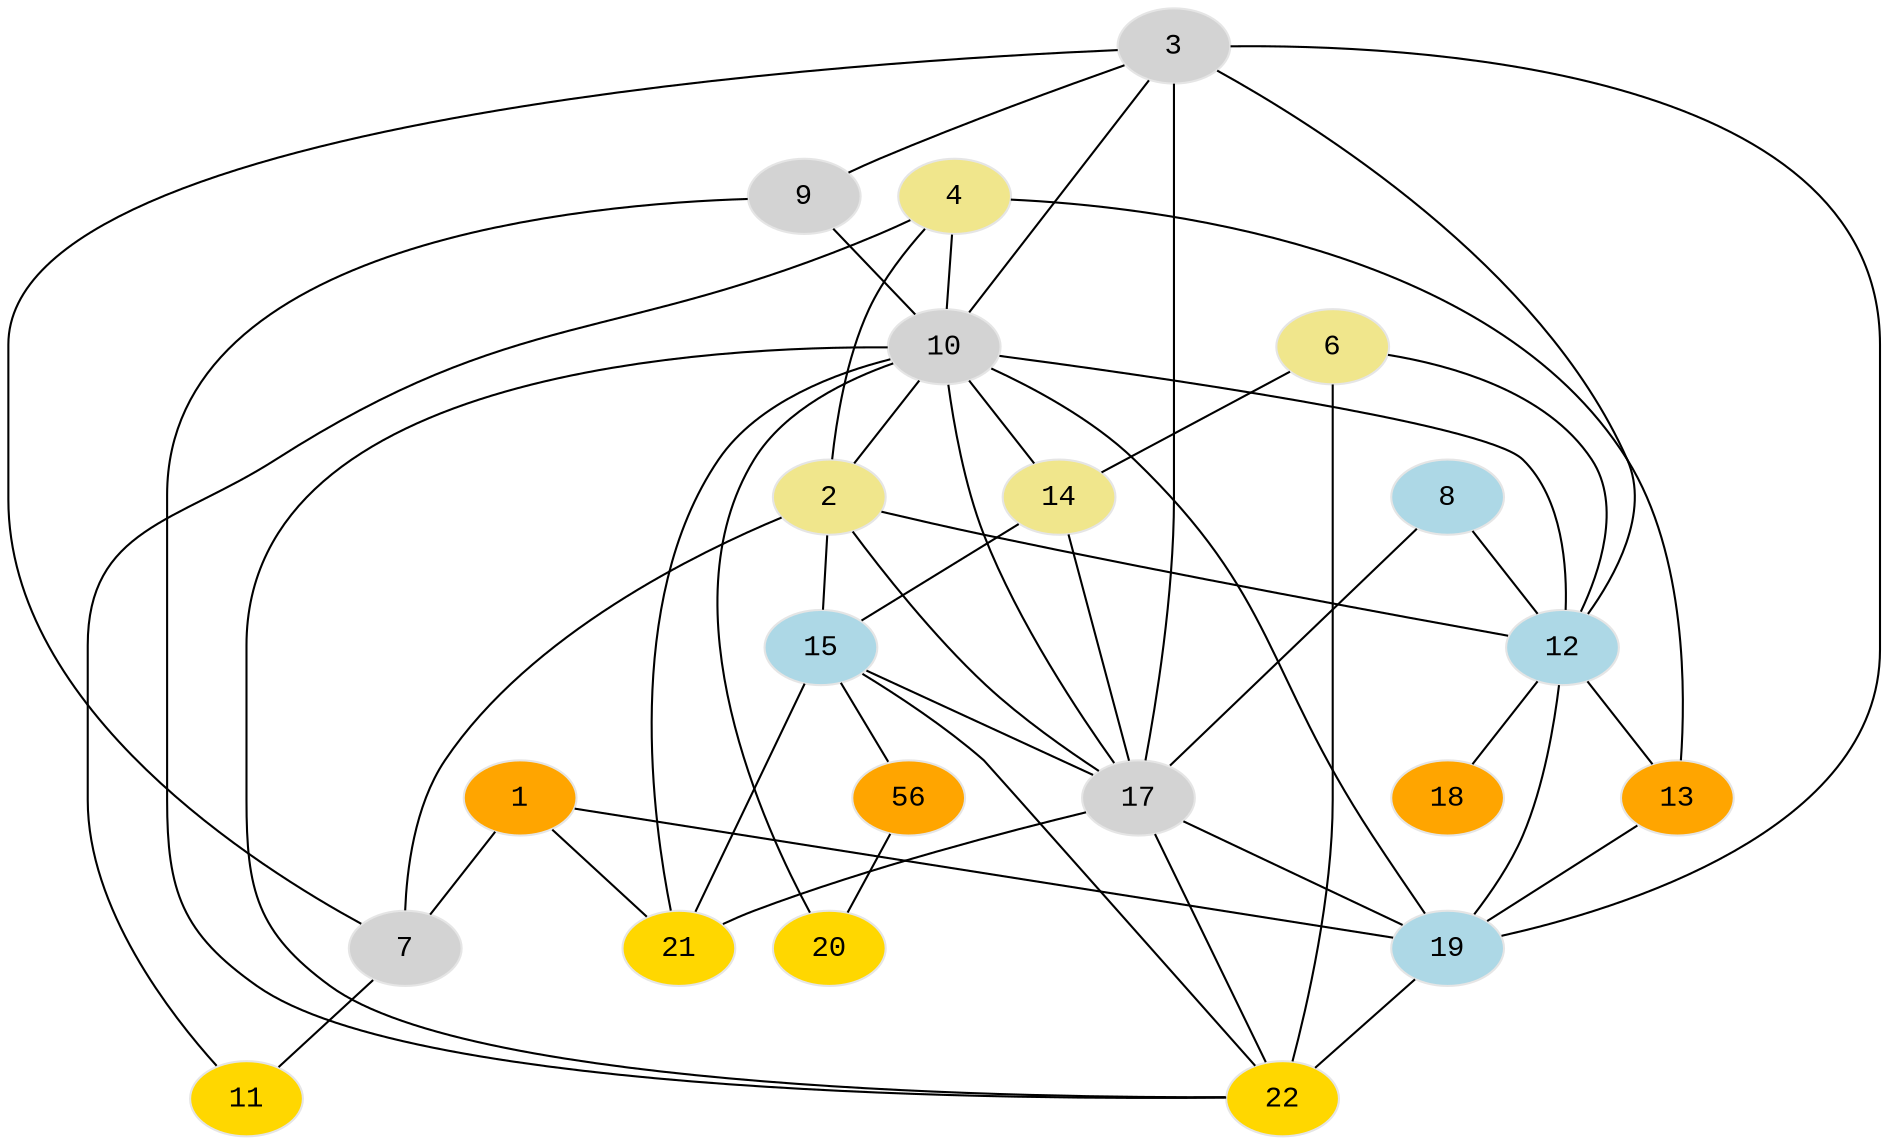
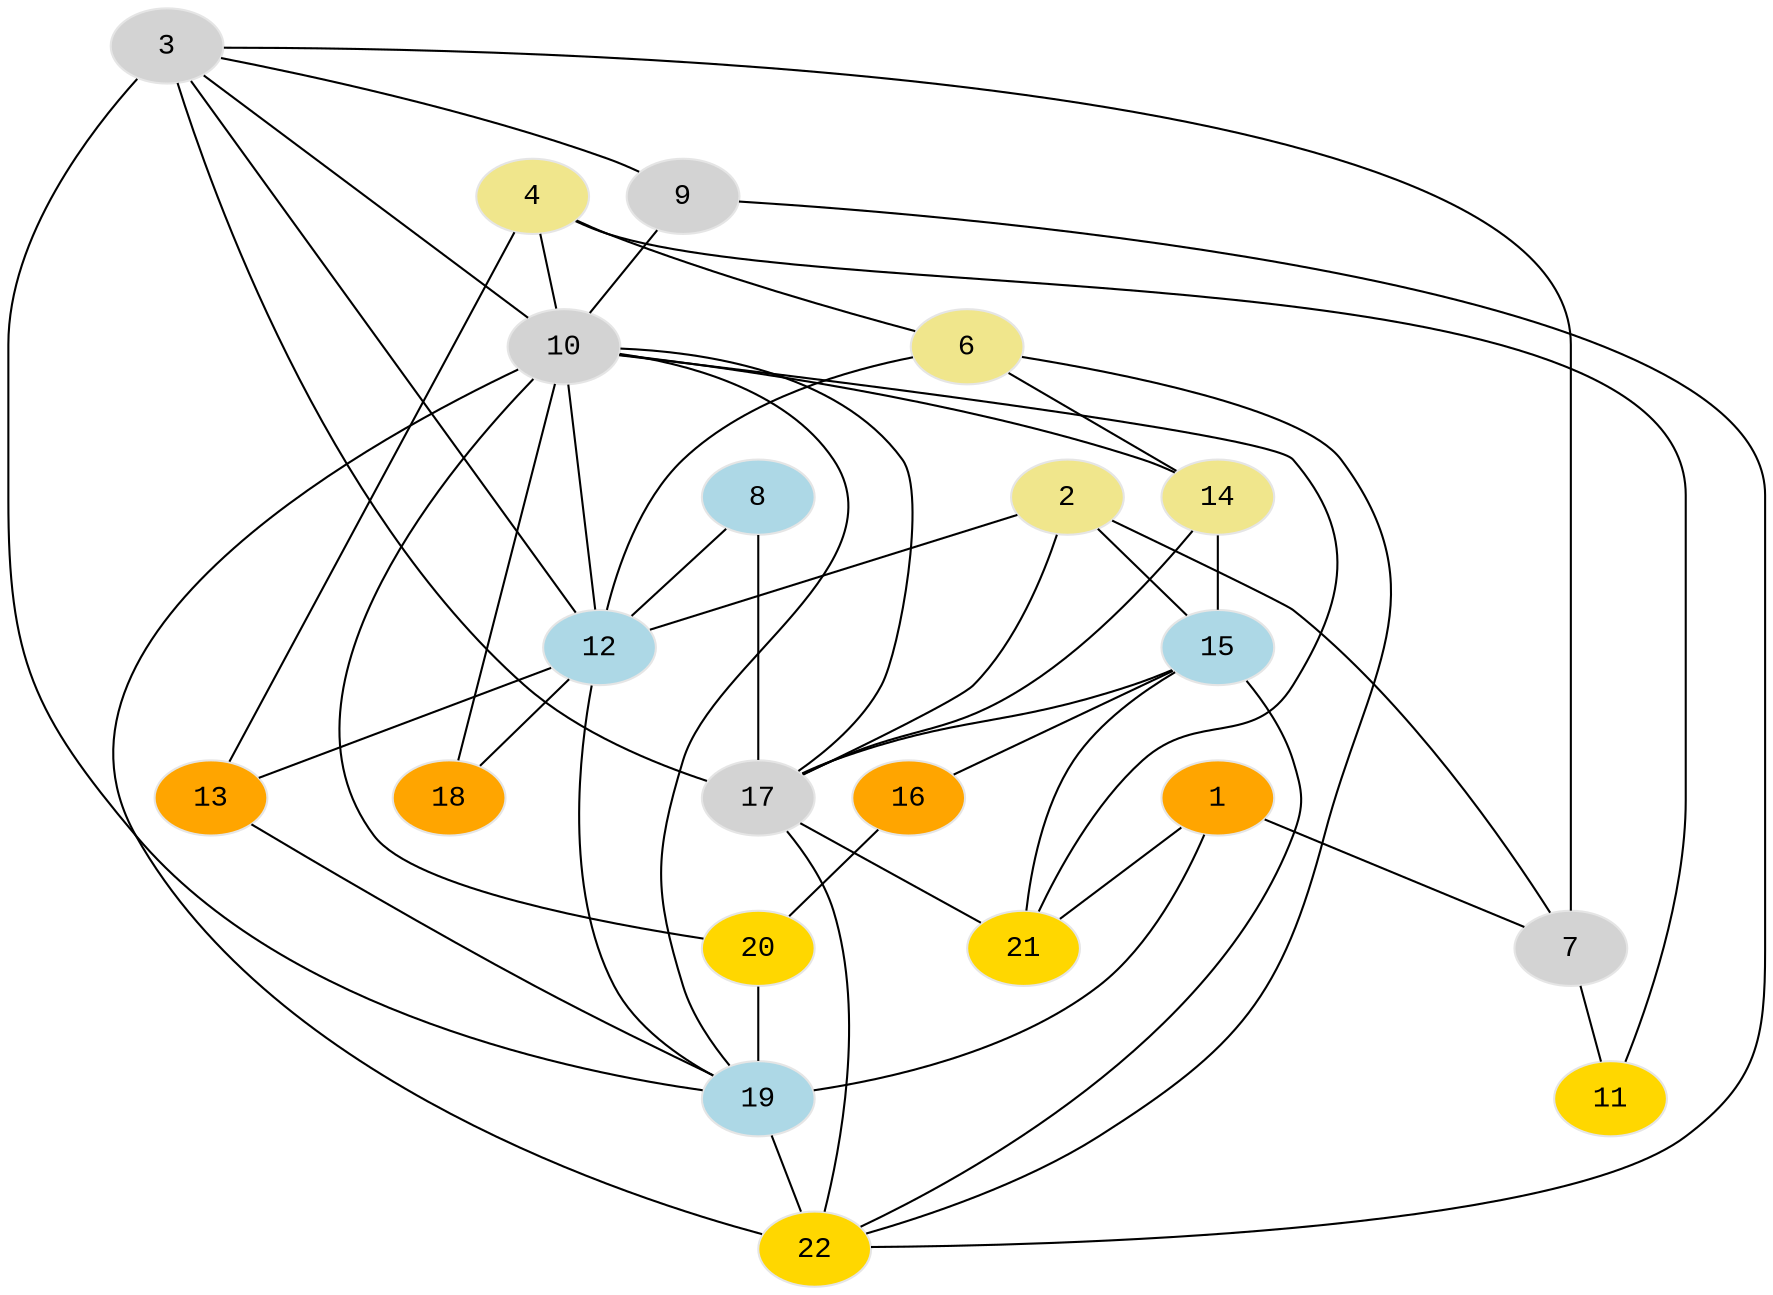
(861, 330) -> (744, 281)
(887, 422) -> (507, 572)
(909, 798) -> (909, 798)
(1293, 873) -> (758, 1024)
